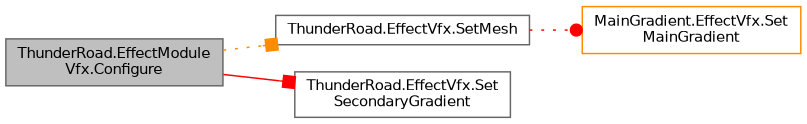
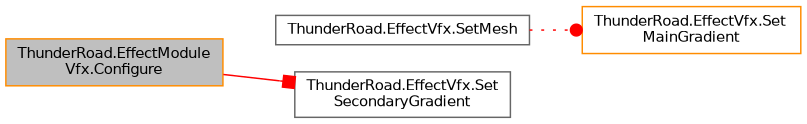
(692, 30) -> (692, 30)
(243, 48) -> none
(114, 62) -> (114, 62)
